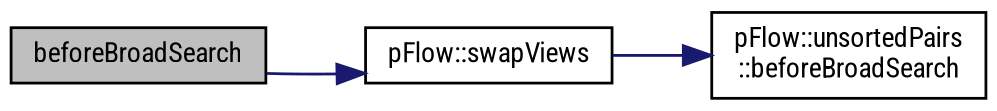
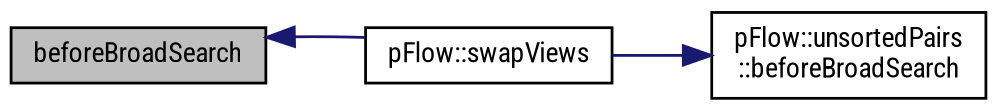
(302, 74) -> (330, 37)
